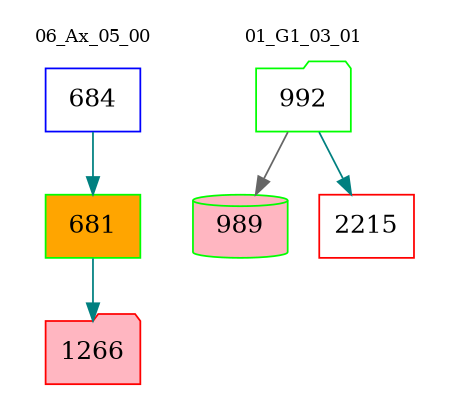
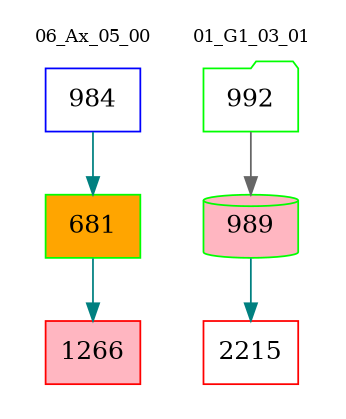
(93, 100) -> (93, 100)
(331, 155) -> (251, 281)
(93, 353) -> (93, 353)
